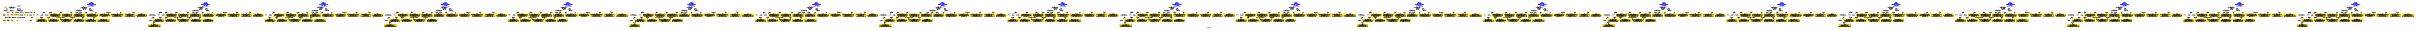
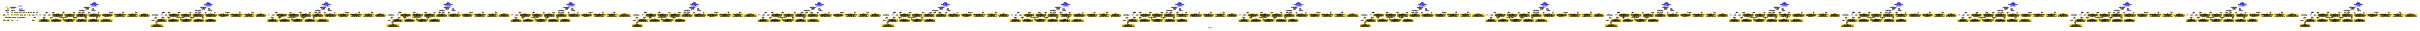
none -> (25, 15)
